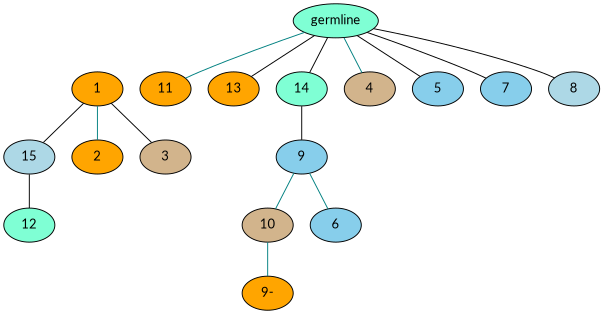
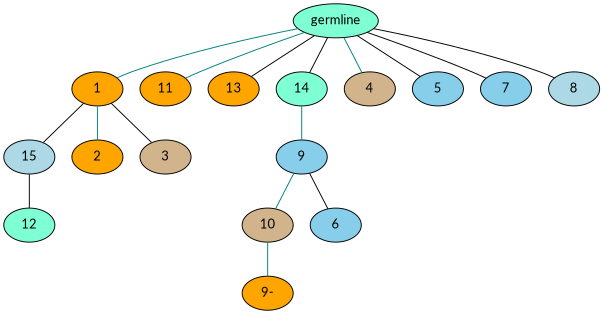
none -> (206, 49)
(302, 123) -> (302, 123)
(319, 191) -> (319, 191)
